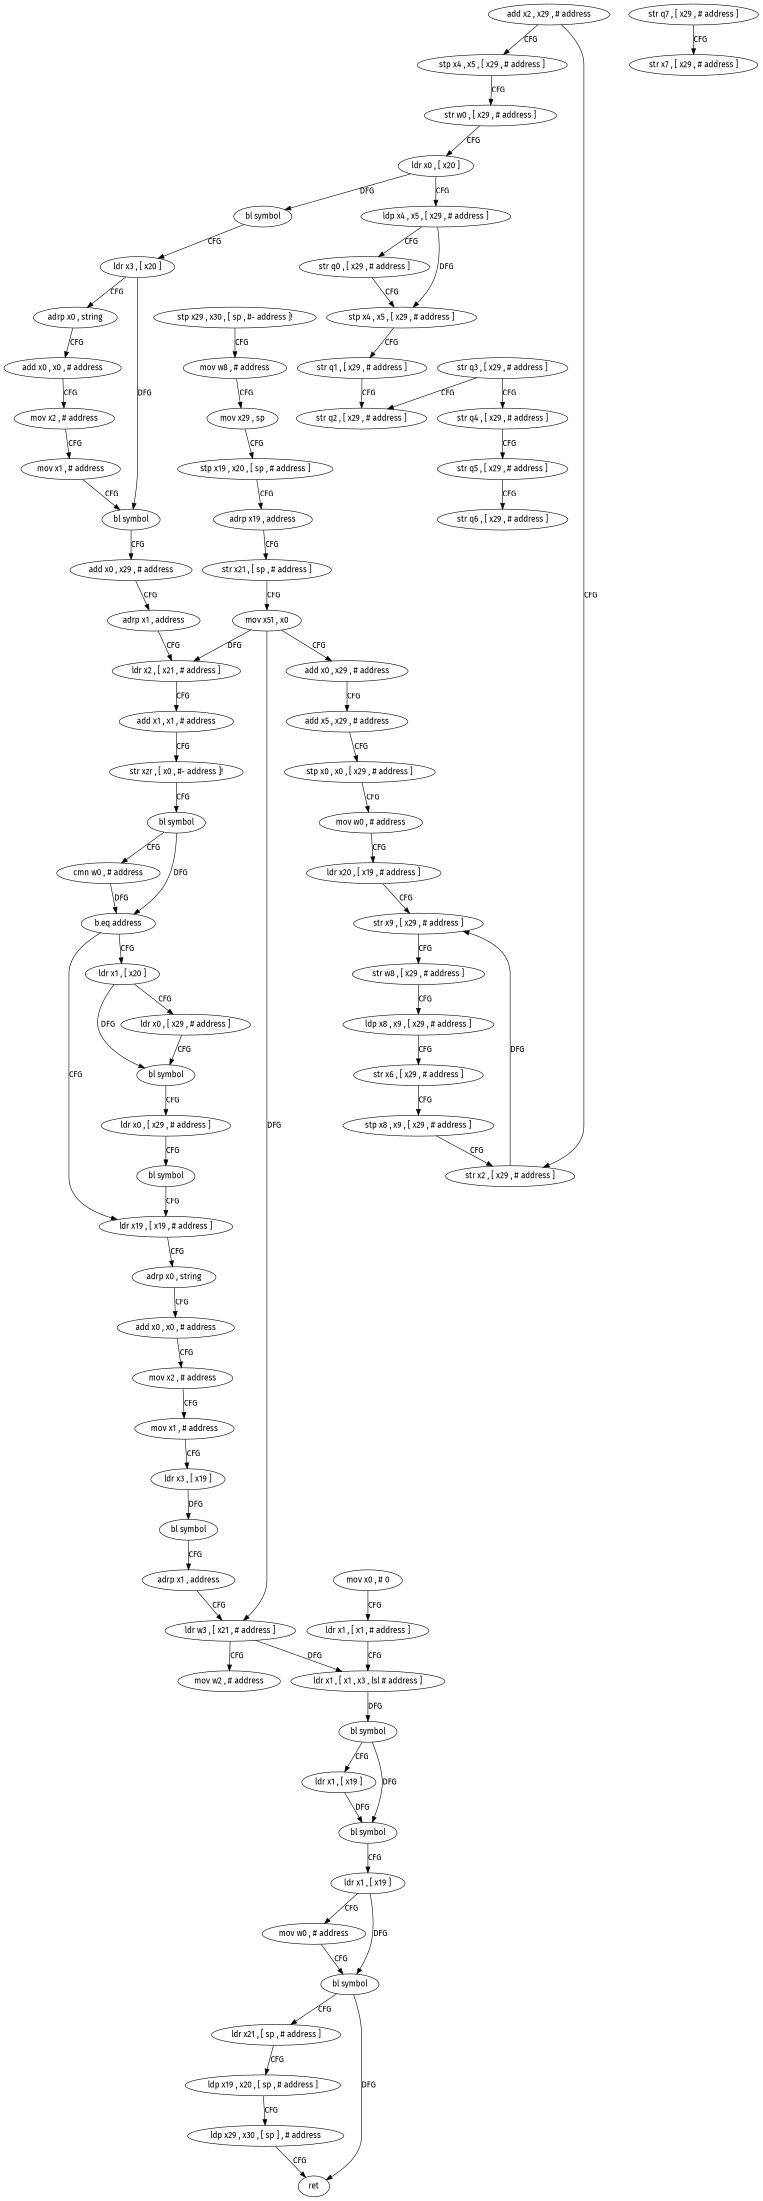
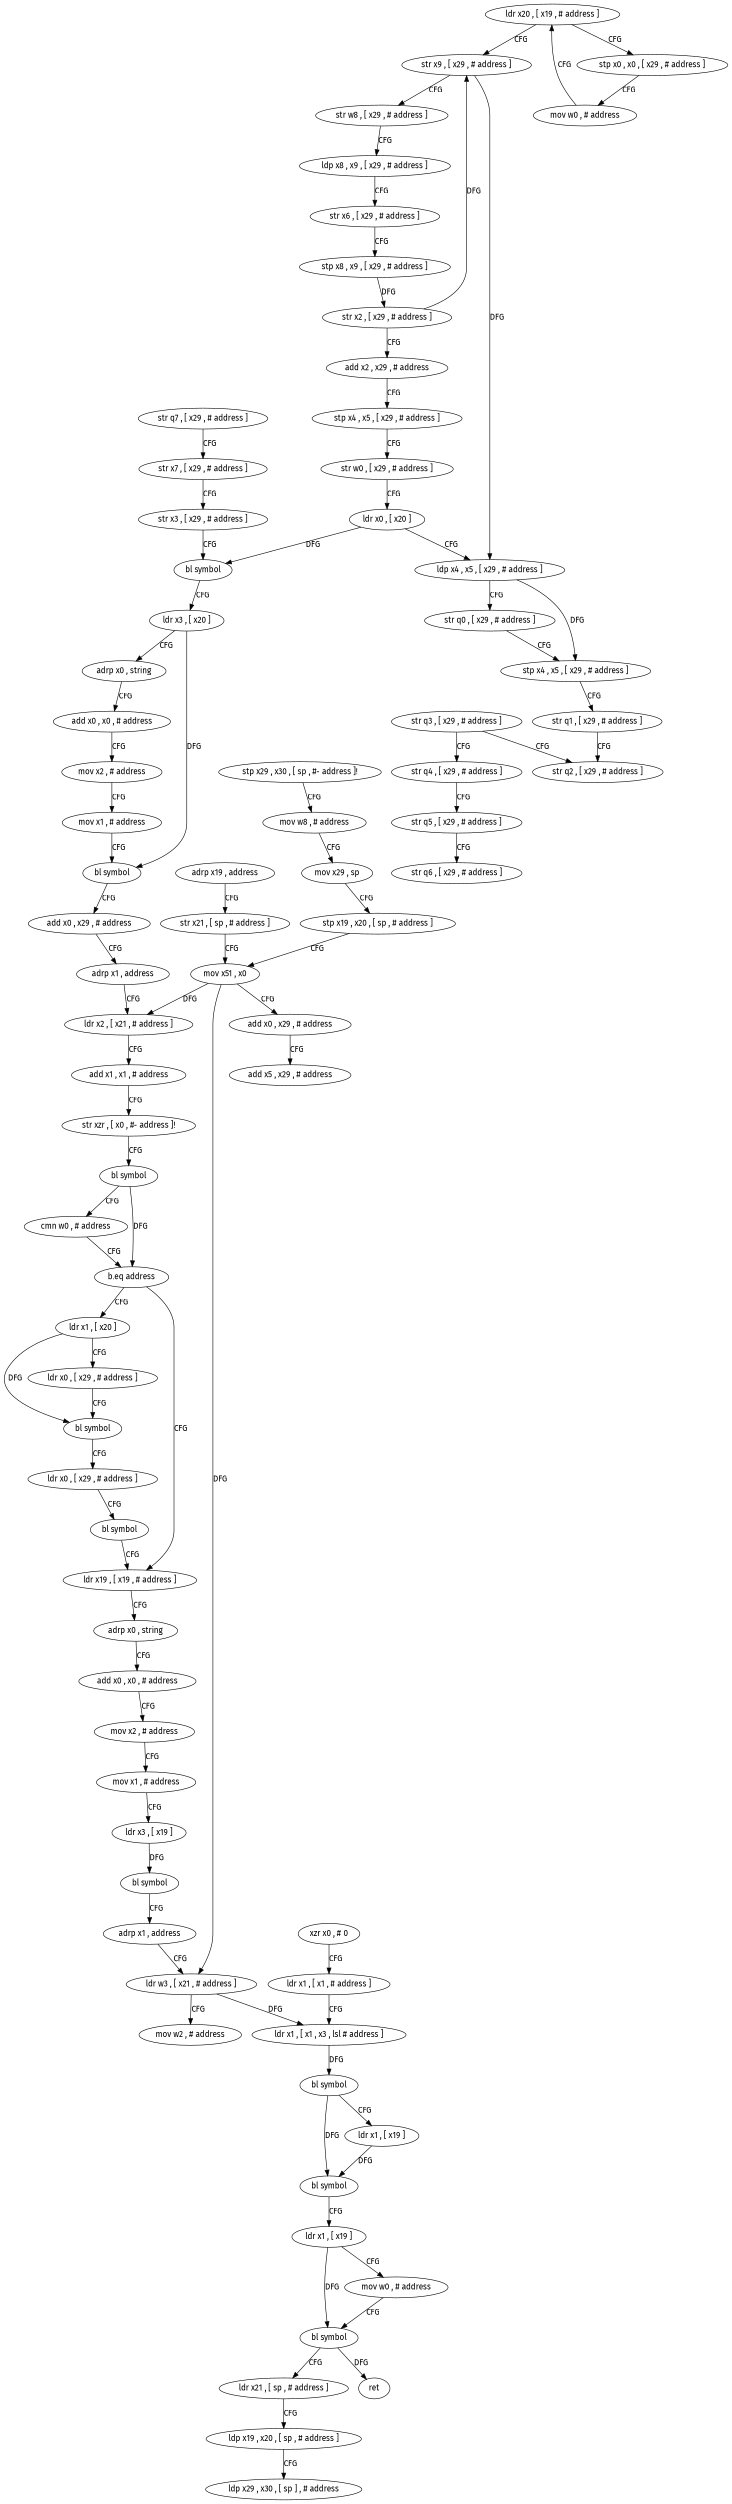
none -> (490, 313)
(259, 491) -> (301, 949)
none -> (203, 520)
(584, 600) -> (387, 340)
(353, 744) -> (600, 38)
(121, 898) -> (114, 1252)
(477, 1151) -> (389, 292)
(368, 1580) -> (329, 1934)
(288, 2160) -> none
